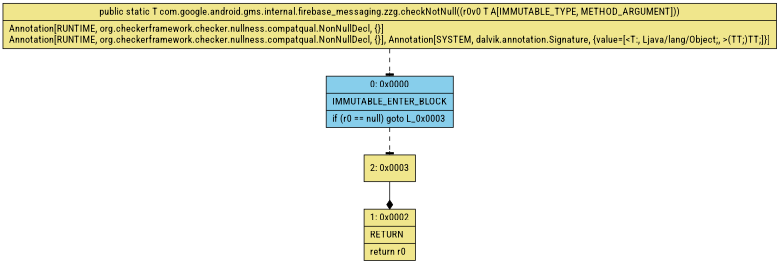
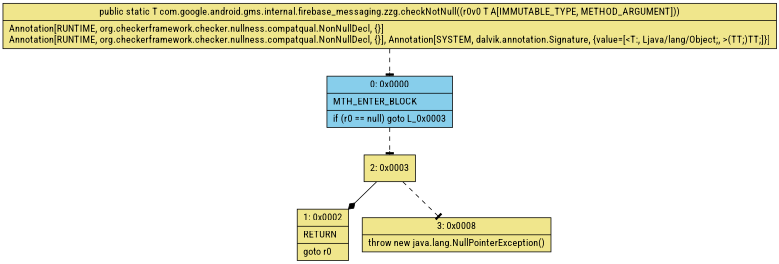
(390, 101) -> (375, 101)
none -> (457, 235)
(388, 252) -> (318, 252)
